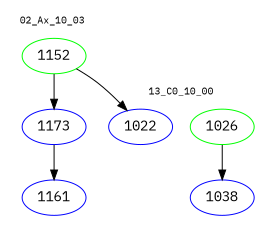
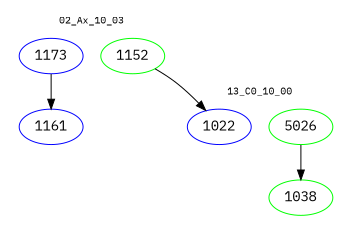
(54, 87) -> none
(222, 127) -> (301, 127)
(222, 198) -> (301, 198)
